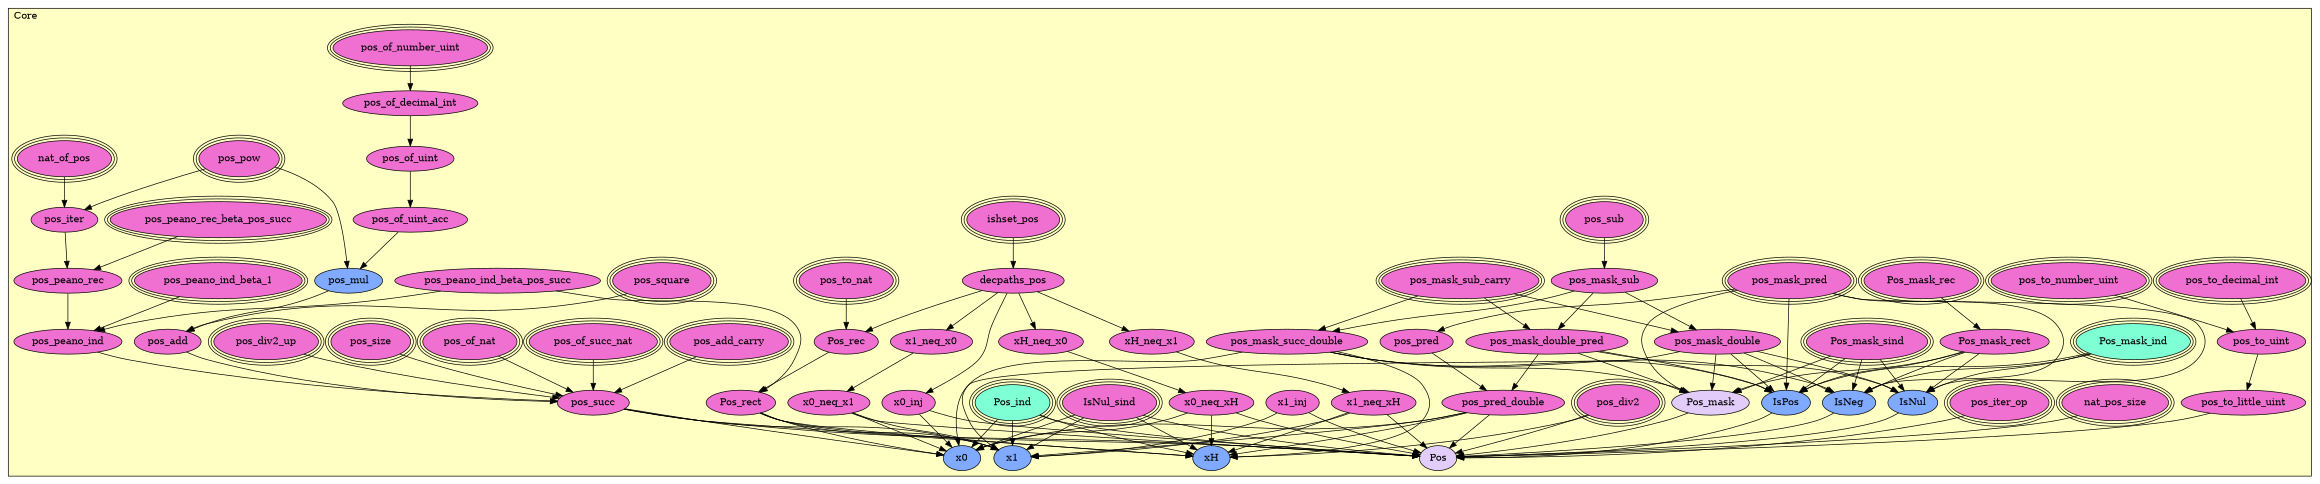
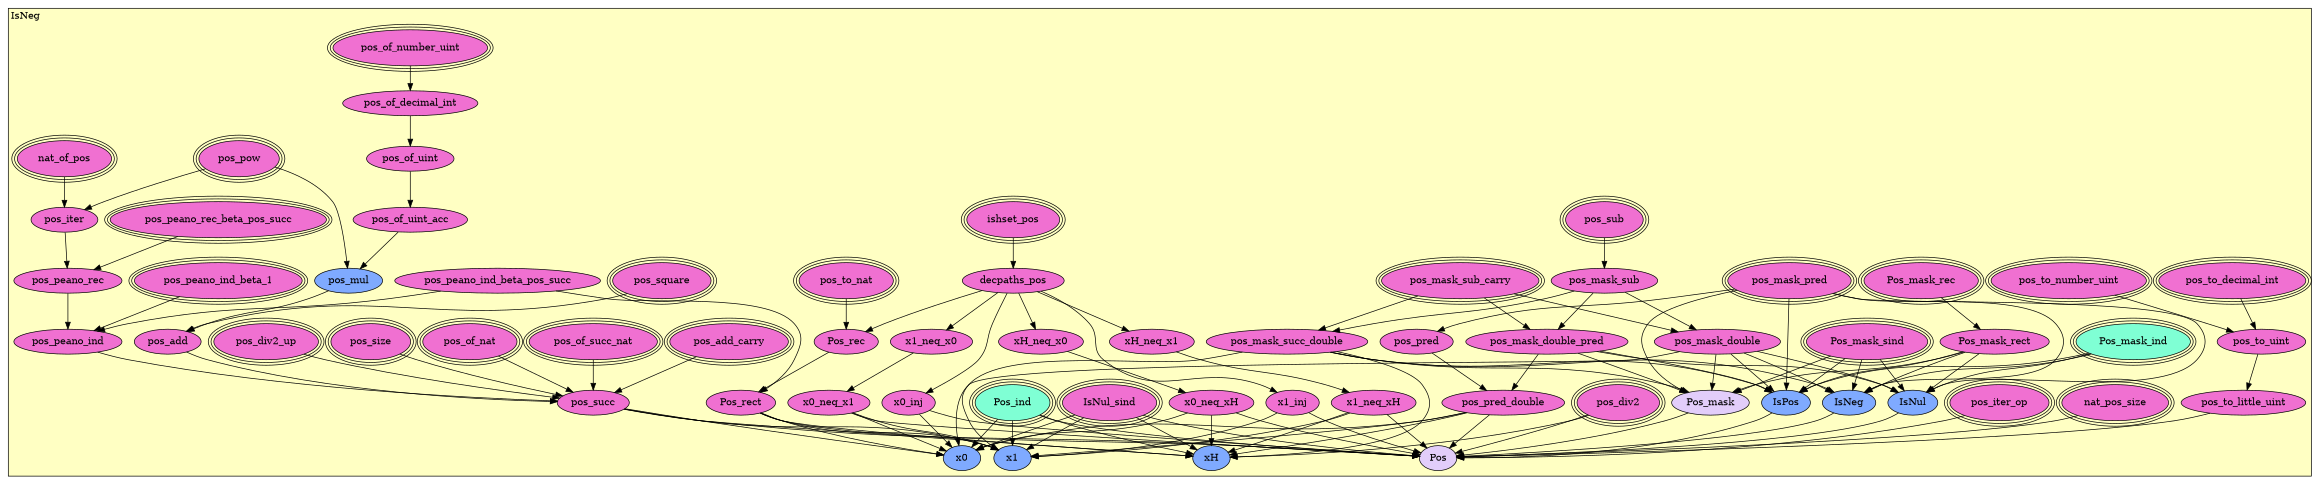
(26, 16) -> (26, 16)
none -> (1170, 381)
